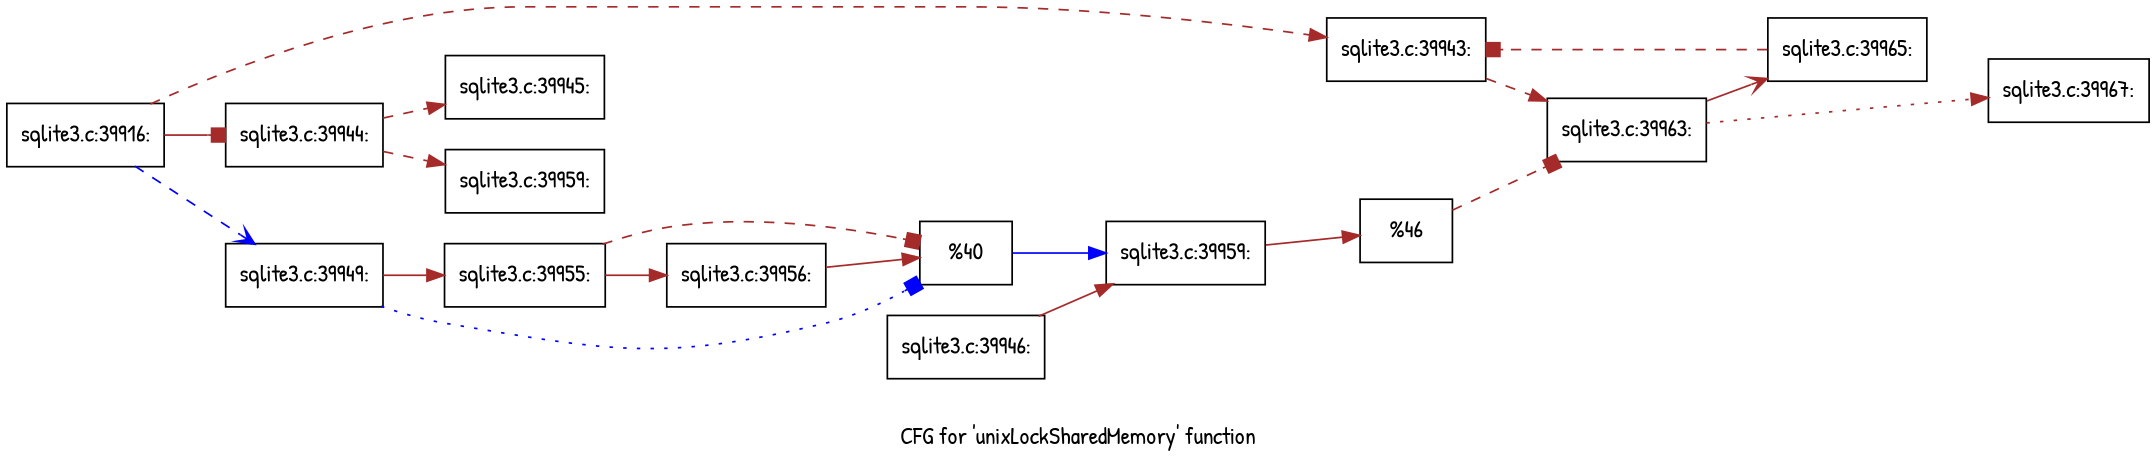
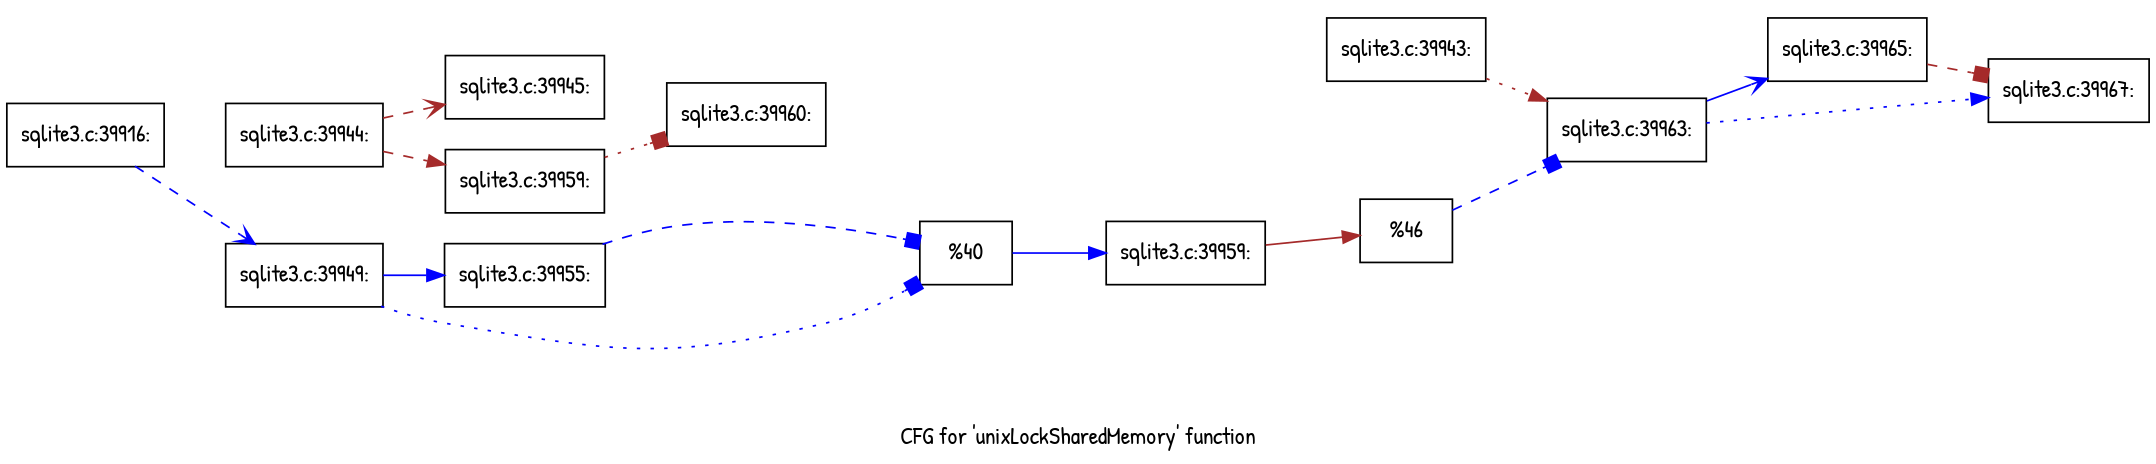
(723, 7) -> none
(1635, 50) -> (1949, 68)
(1508, 87) -> (1508, 87)
(1729, 93) -> (1729, 93)
(1839, 111) -> (1839, 111)
(406, 113) -> (406, 113)
none -> (746, 115)
(186, 135) -> none
(1498, 189) -> (1498, 189)
(752, 222) -> (752, 222)
(405, 275) -> (405, 275)
(746, 275) -> none
(966, 347) -> none
